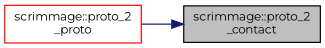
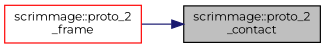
(73, 24) -> (73, 24)
